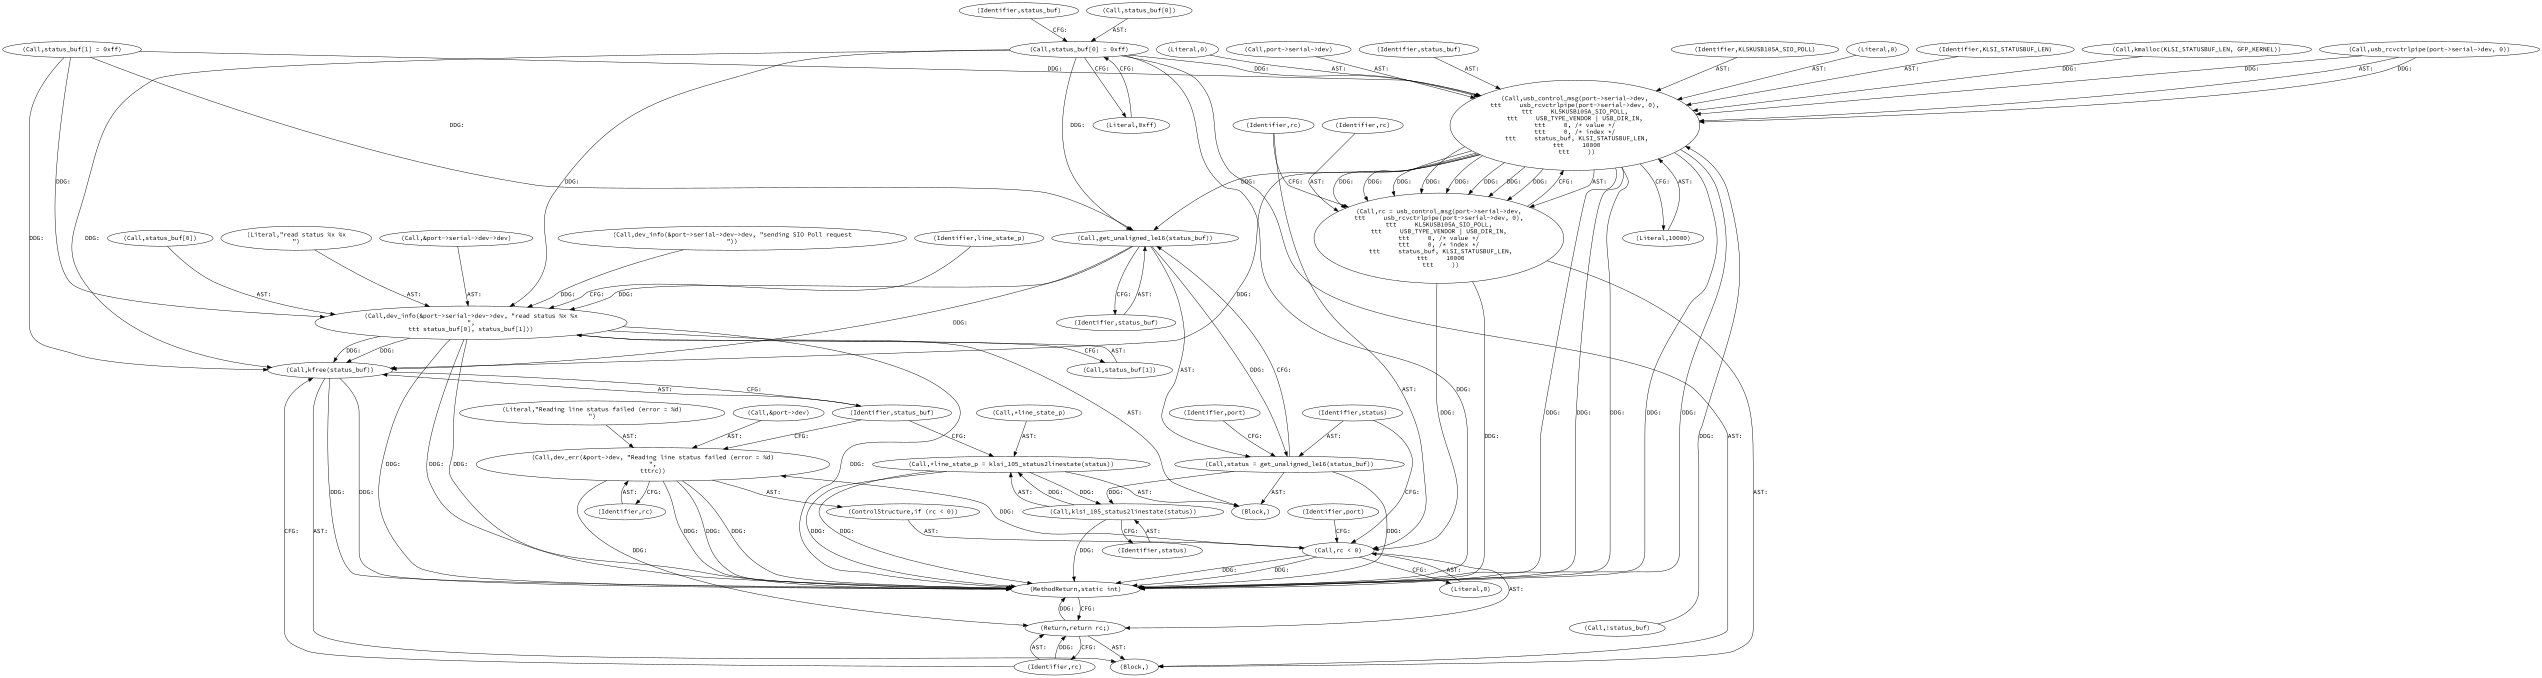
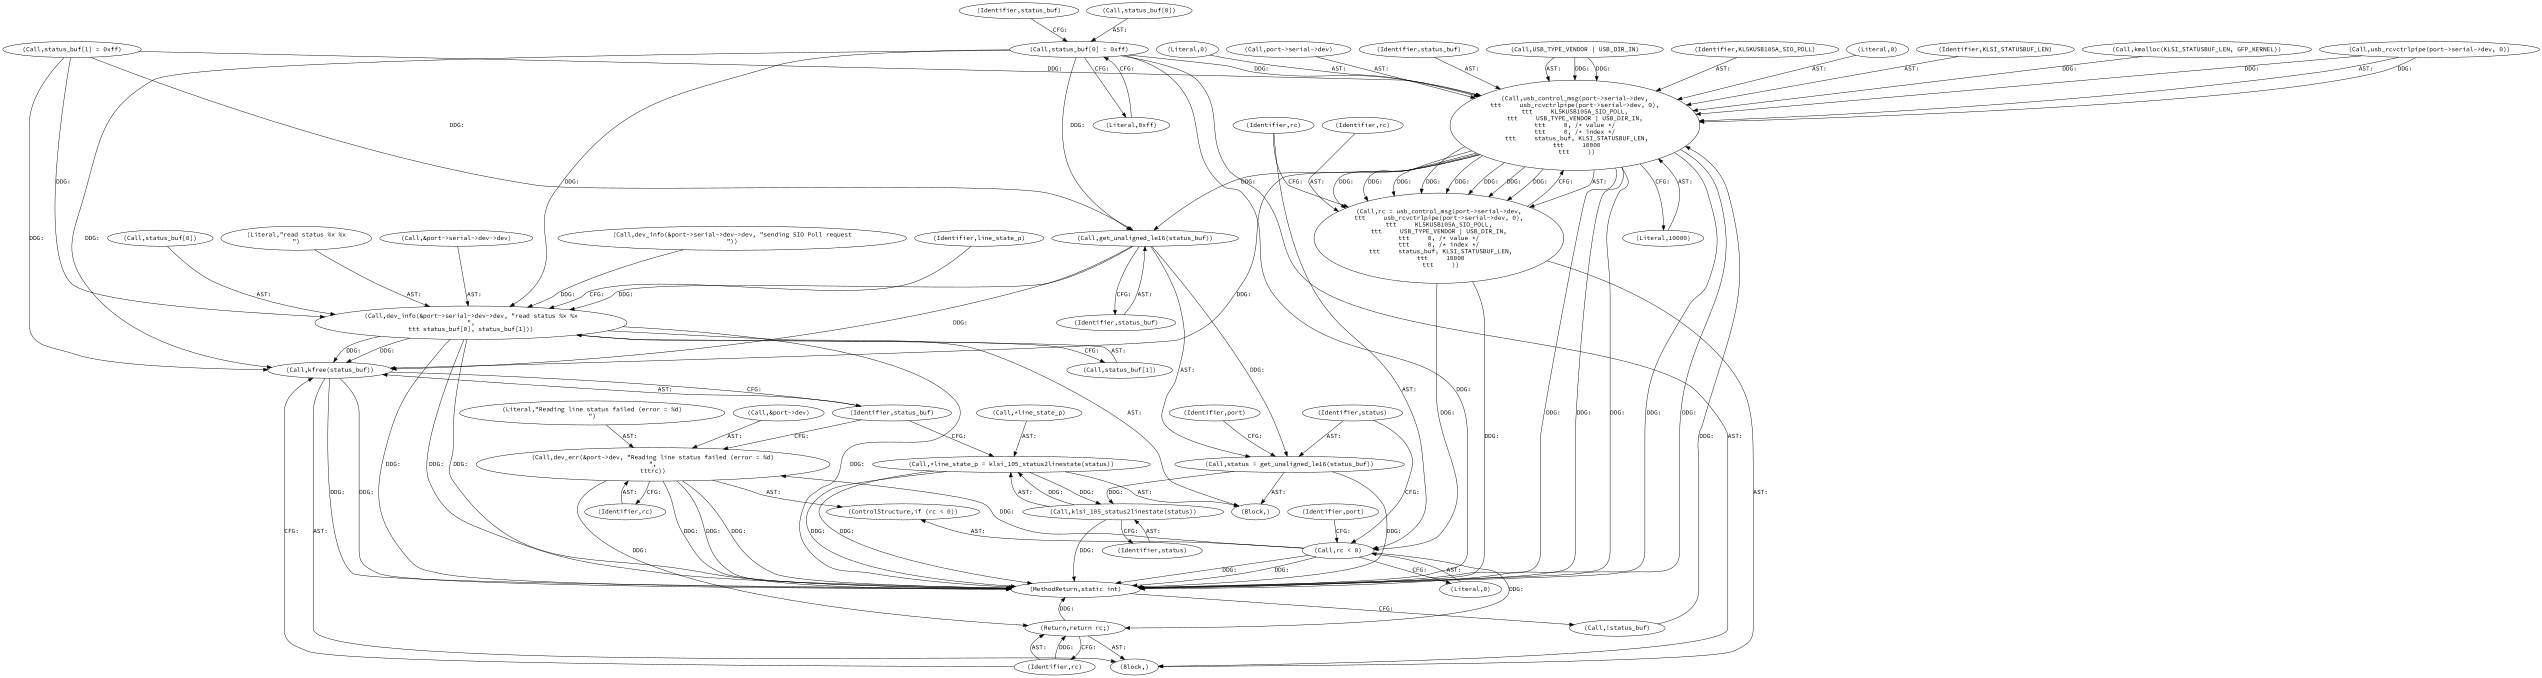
none -> (1575, 49)
(1254, 336) -> none
(1101, 541) -> (1114, 541)
(1518, 589) -> (1518, 589)
(1080, 607) -> (1350, 609)
